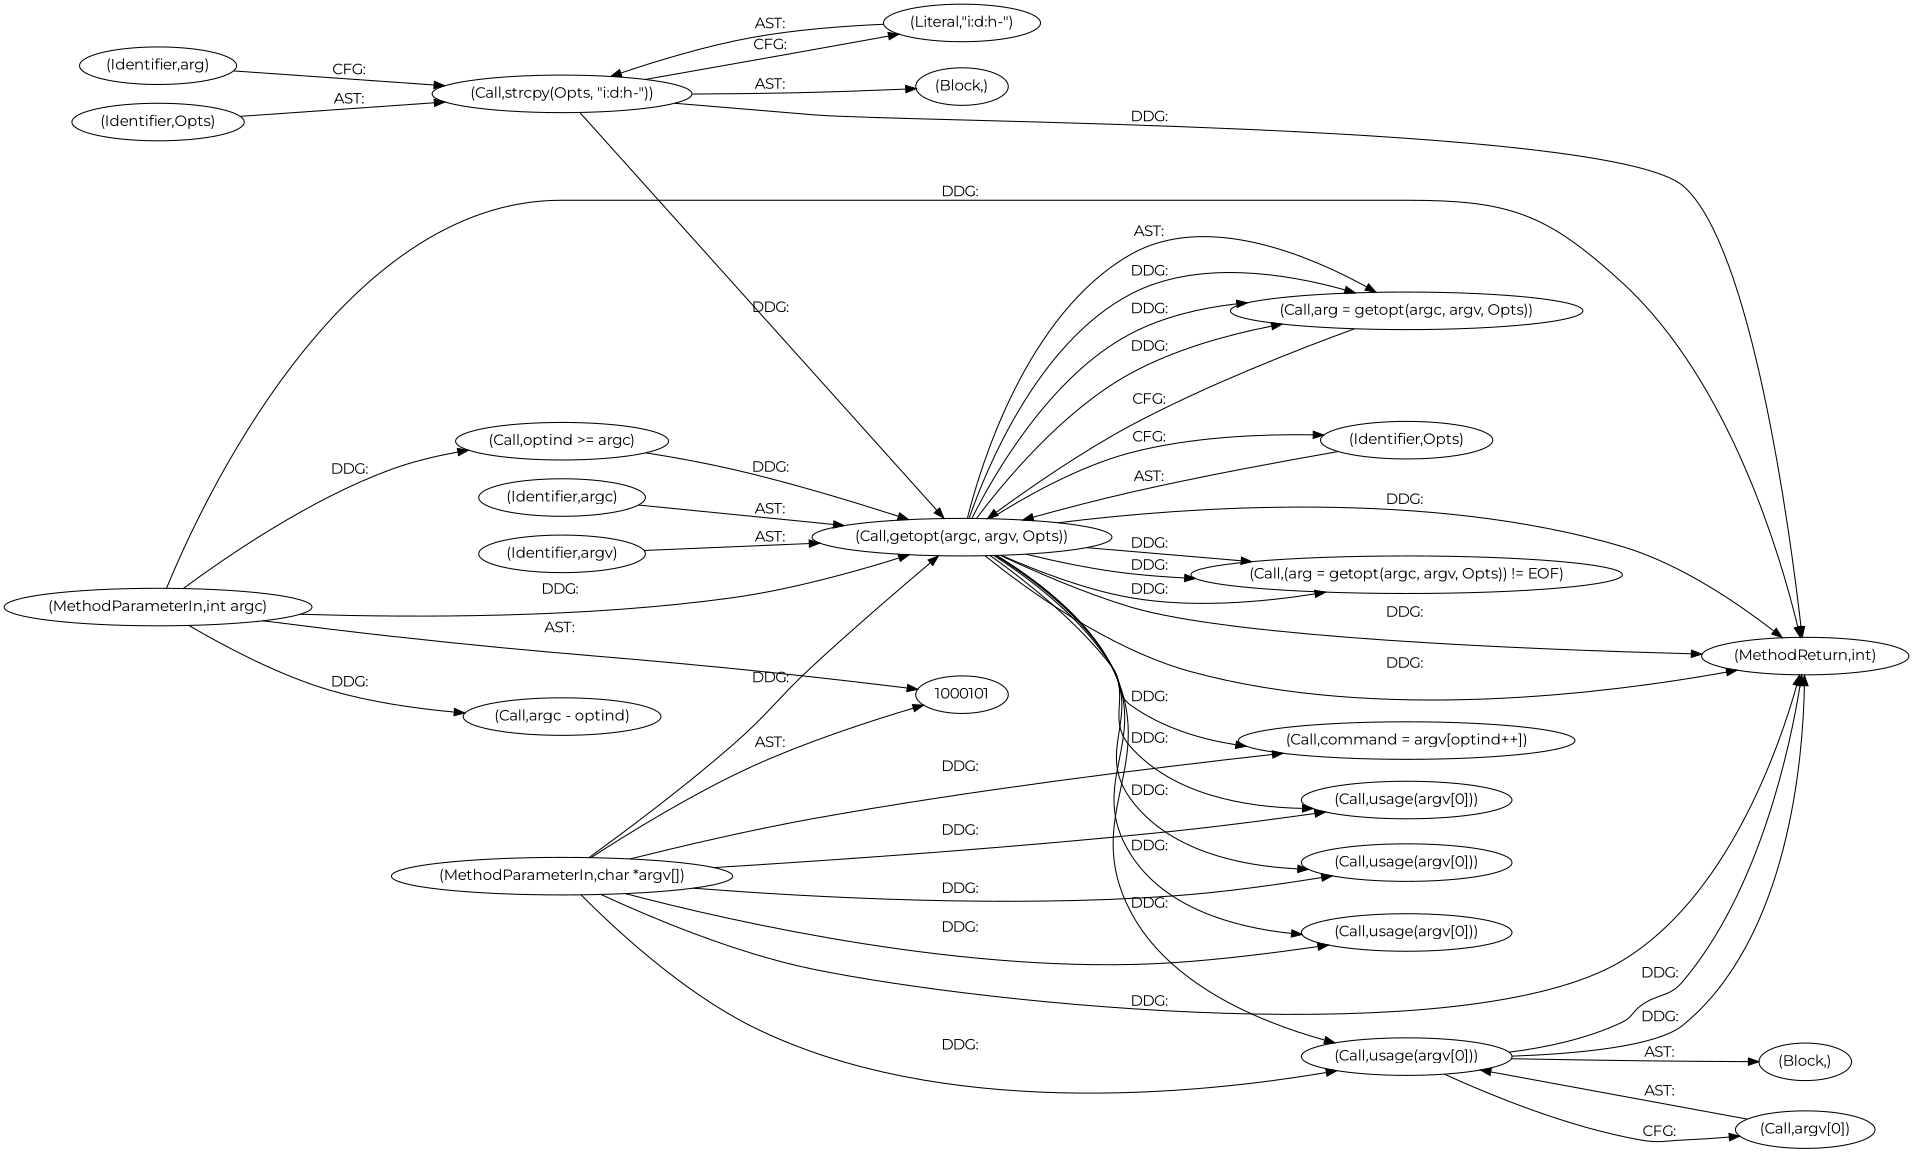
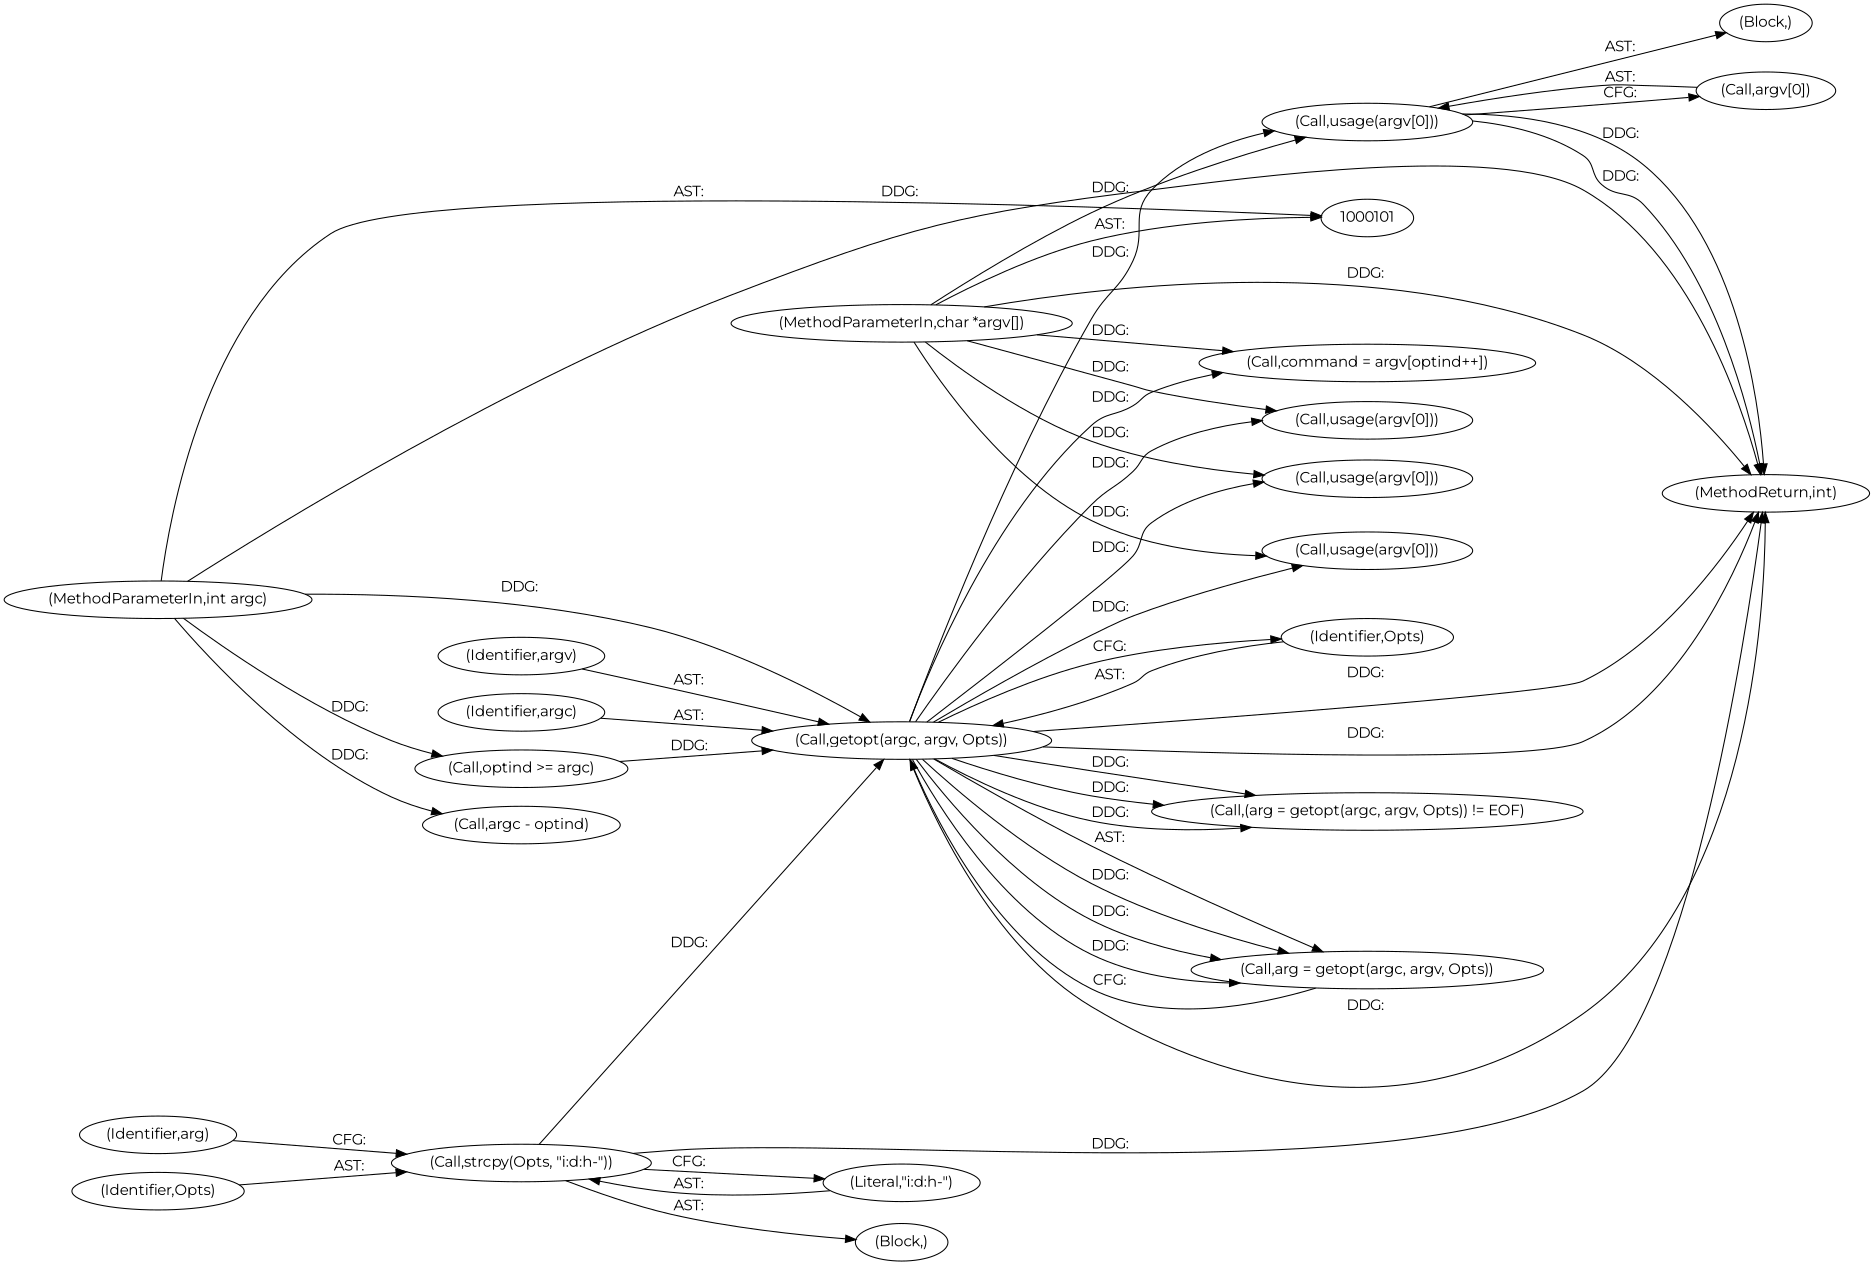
(764, 715) -> none
